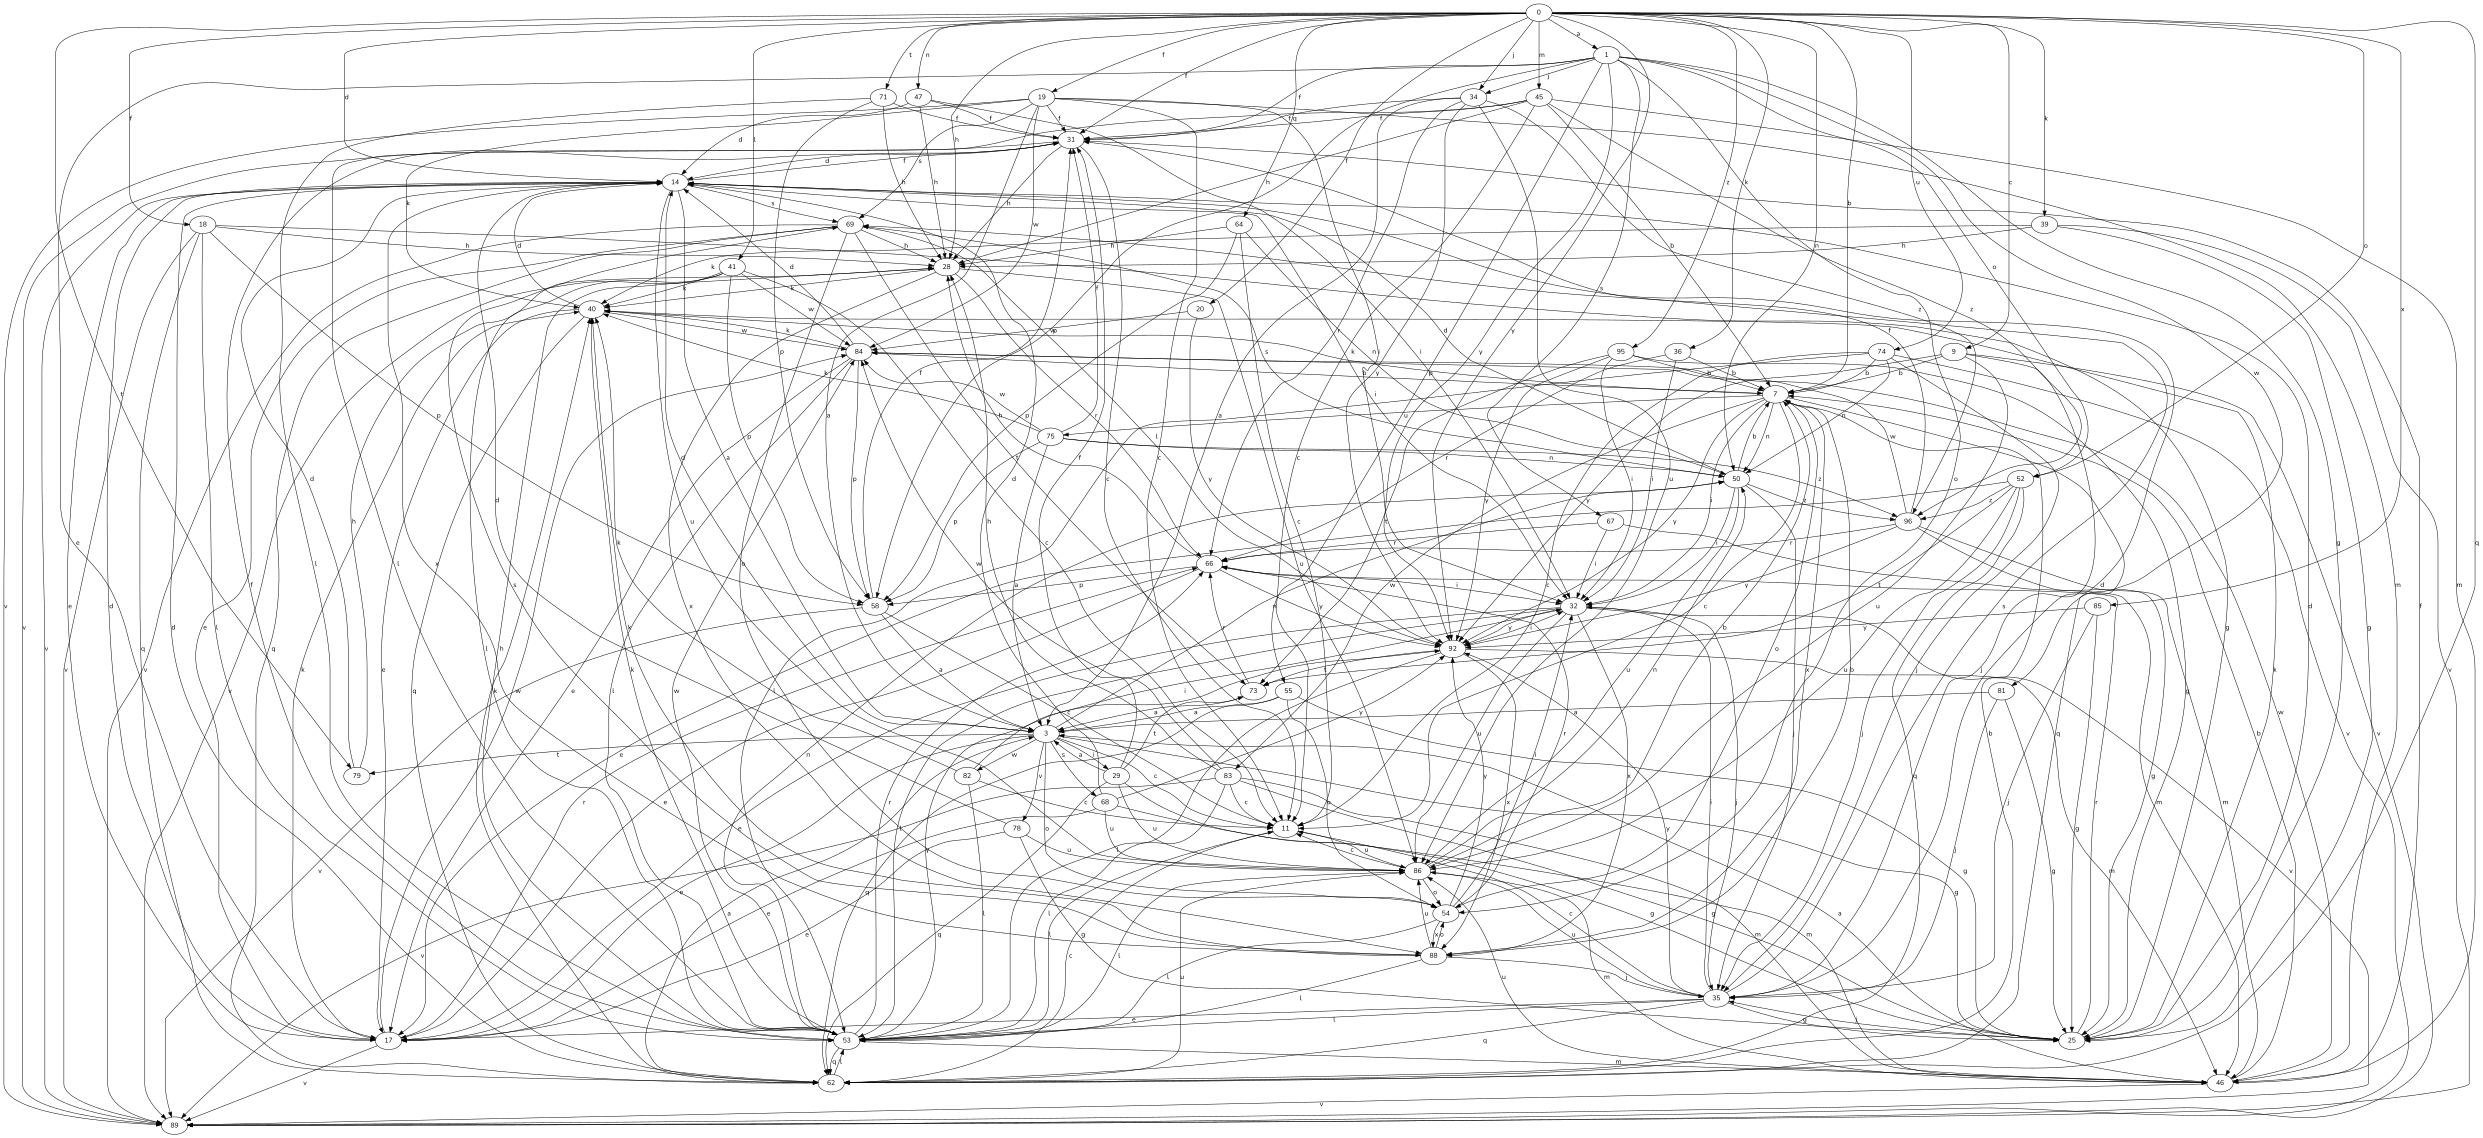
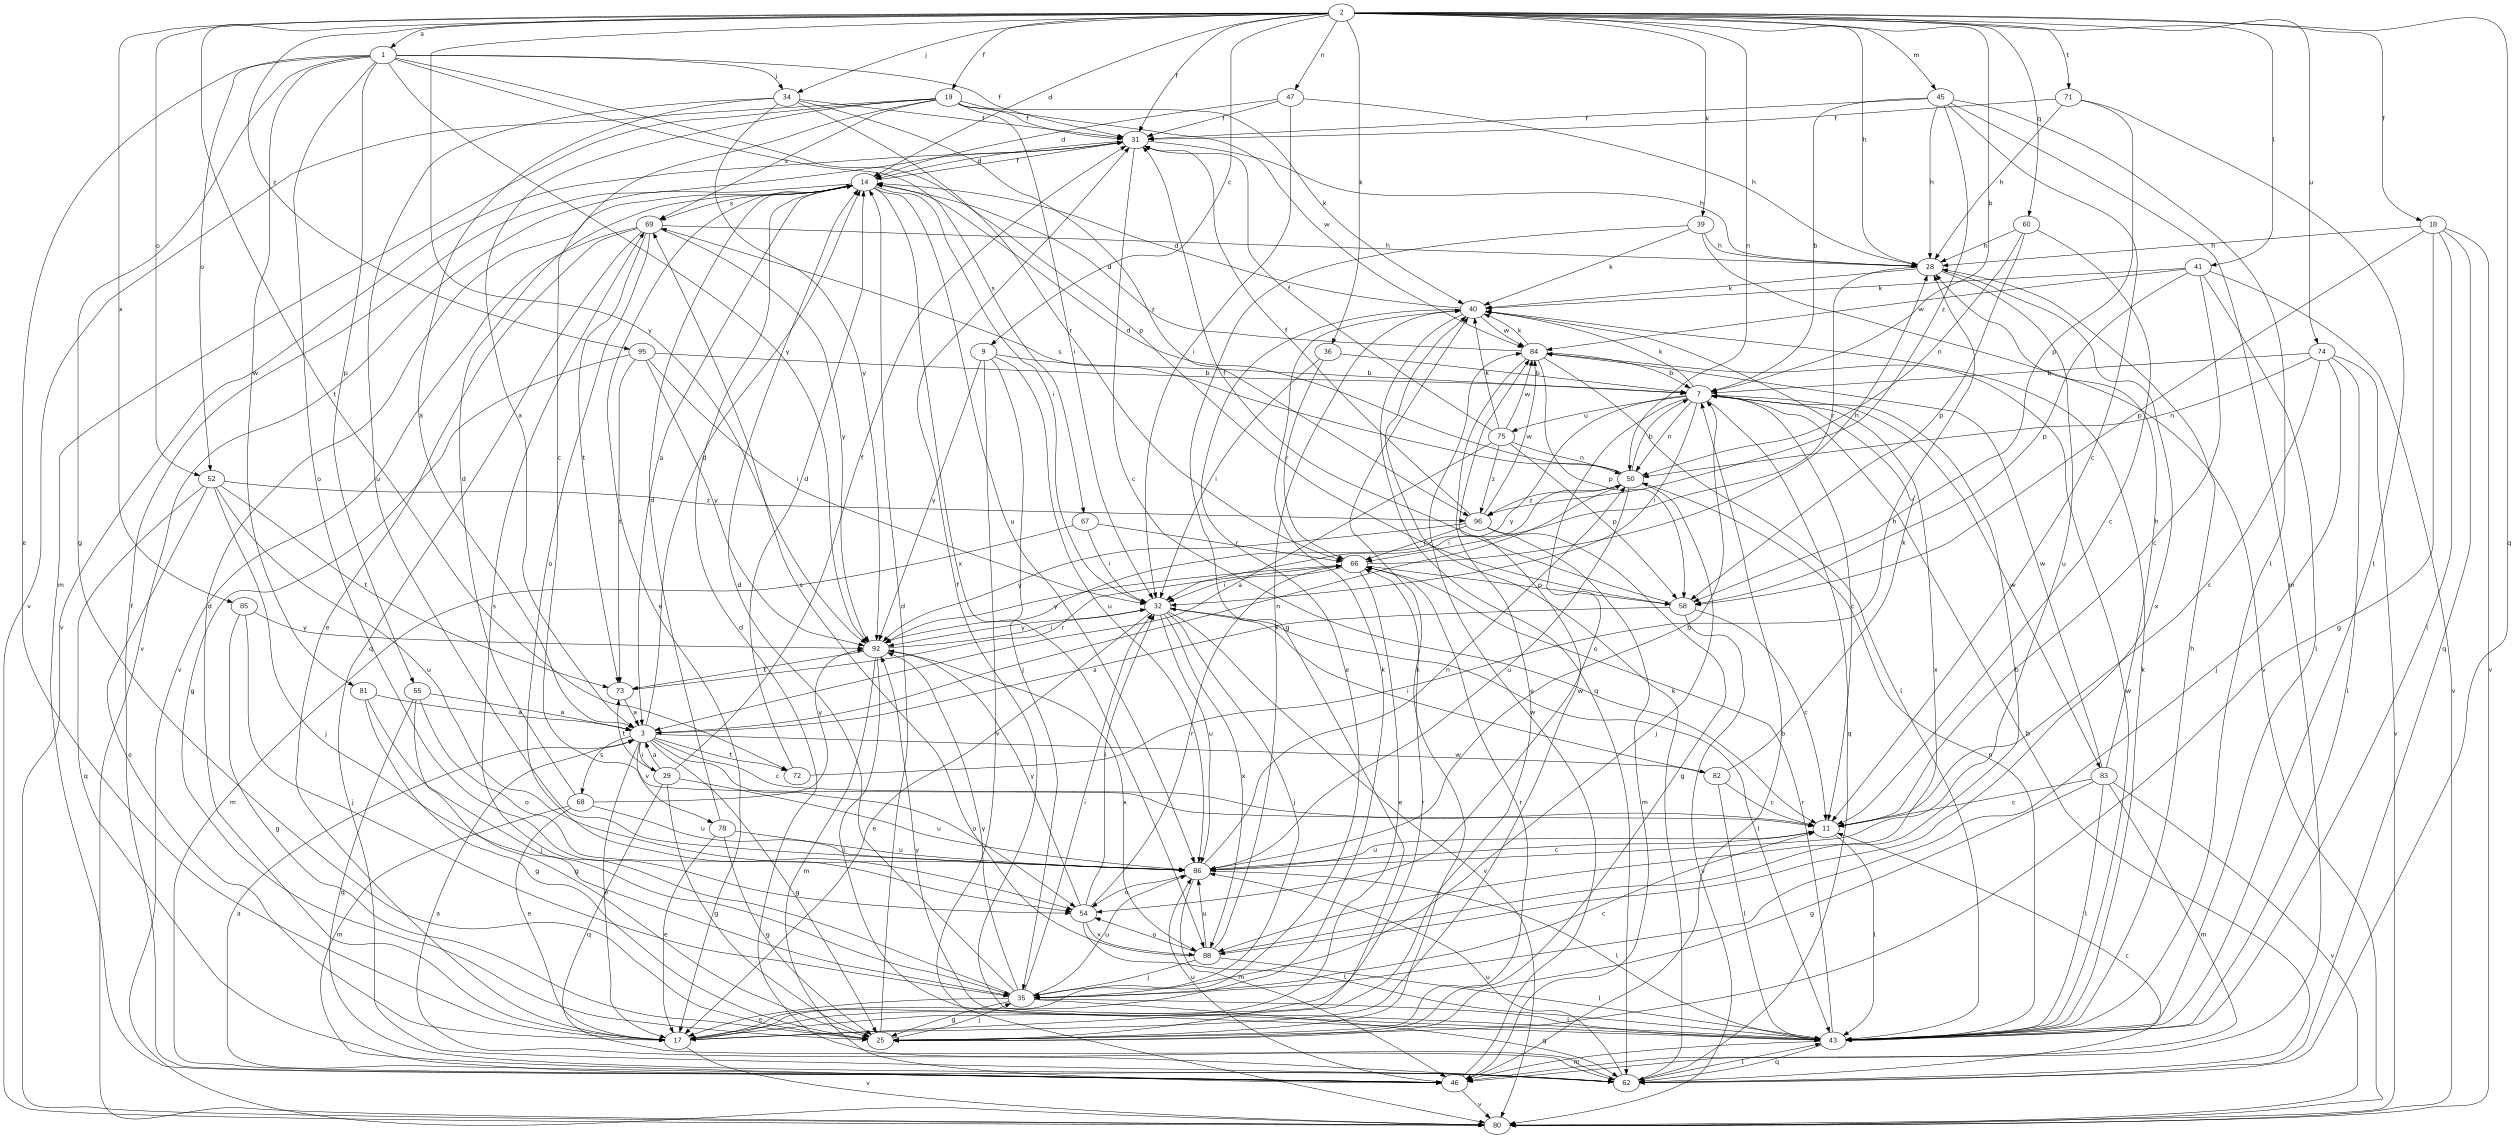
(1539, 13) -> (1342, 13)
(1239, 225) -> (2027, 225)
(1200, 310) -> none
(1157, 437) -> (844, 437)
(357, 776) -> (797, 776)
(847, 1041) -> (1833, 1041)
(175, 1126) -> (1497, 1126)
